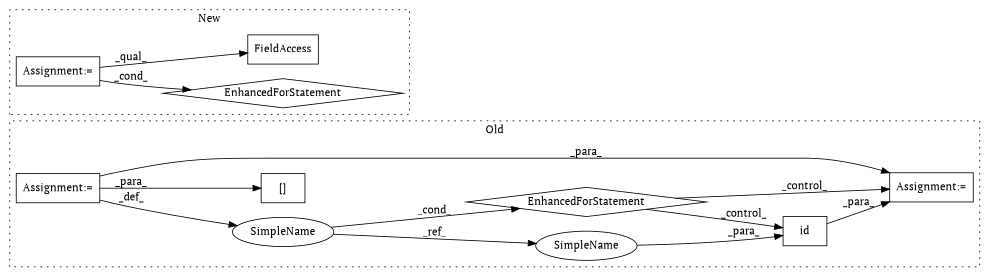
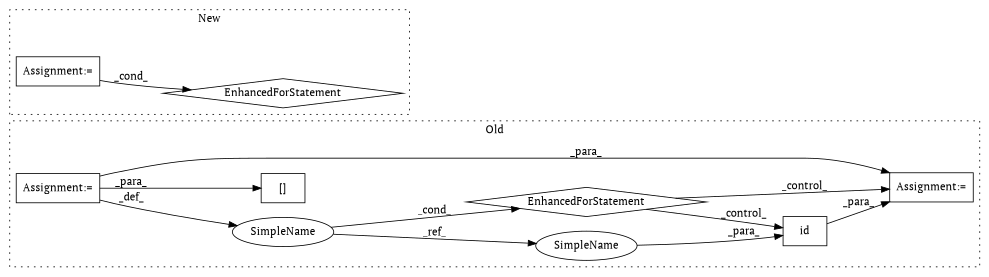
(283, 49) -> none
